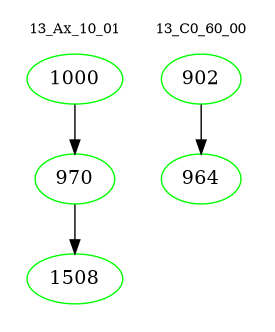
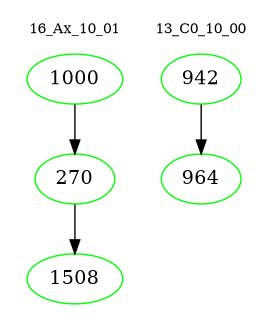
(75, 30) -> (75, 30)
(201, 30) -> (201, 30)
(201, 79) -> (201, 79)
(75, 179) -> (75, 179)
